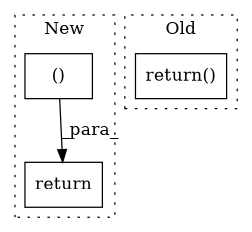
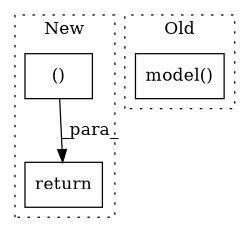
(181, 76) -> (180, 76)
